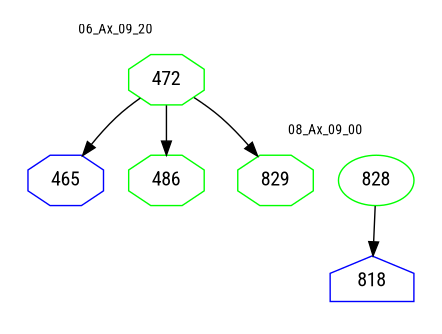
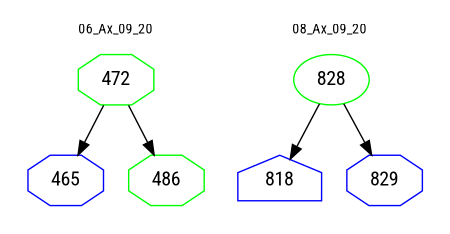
(326, 131) -> (330, 30)
(236, 132) -> (354, 123)
(276, 180) -> (385, 180)
